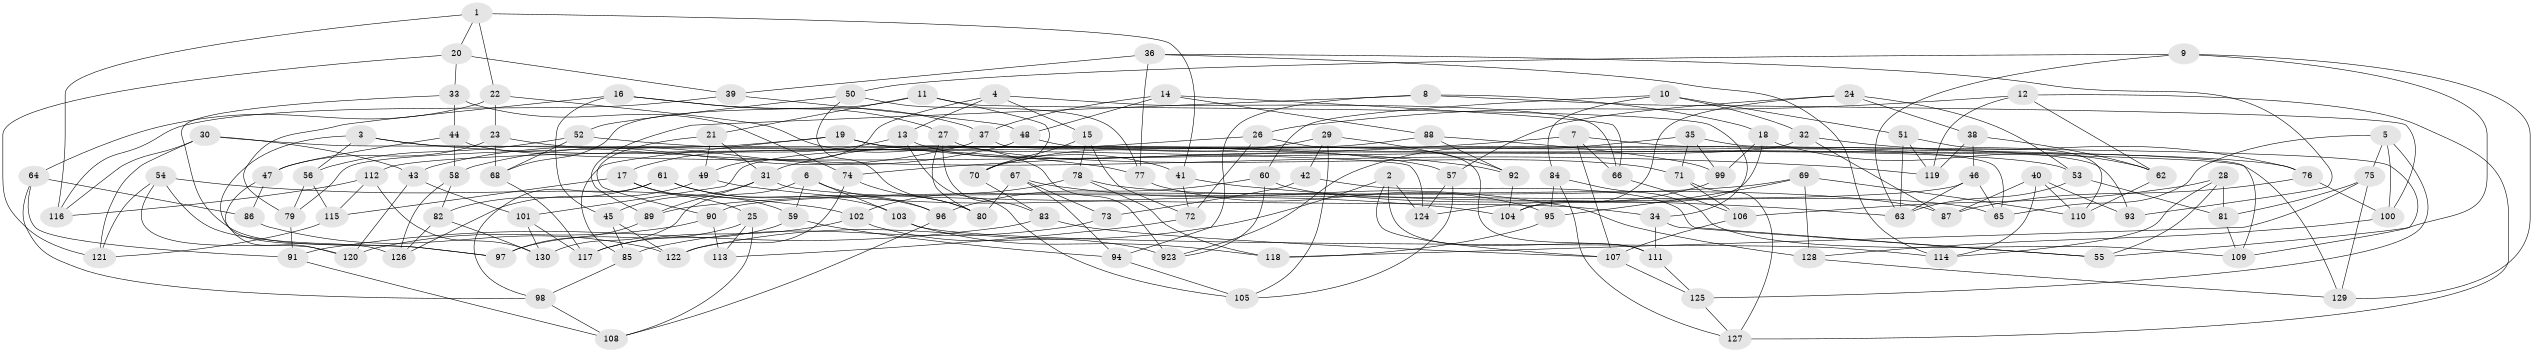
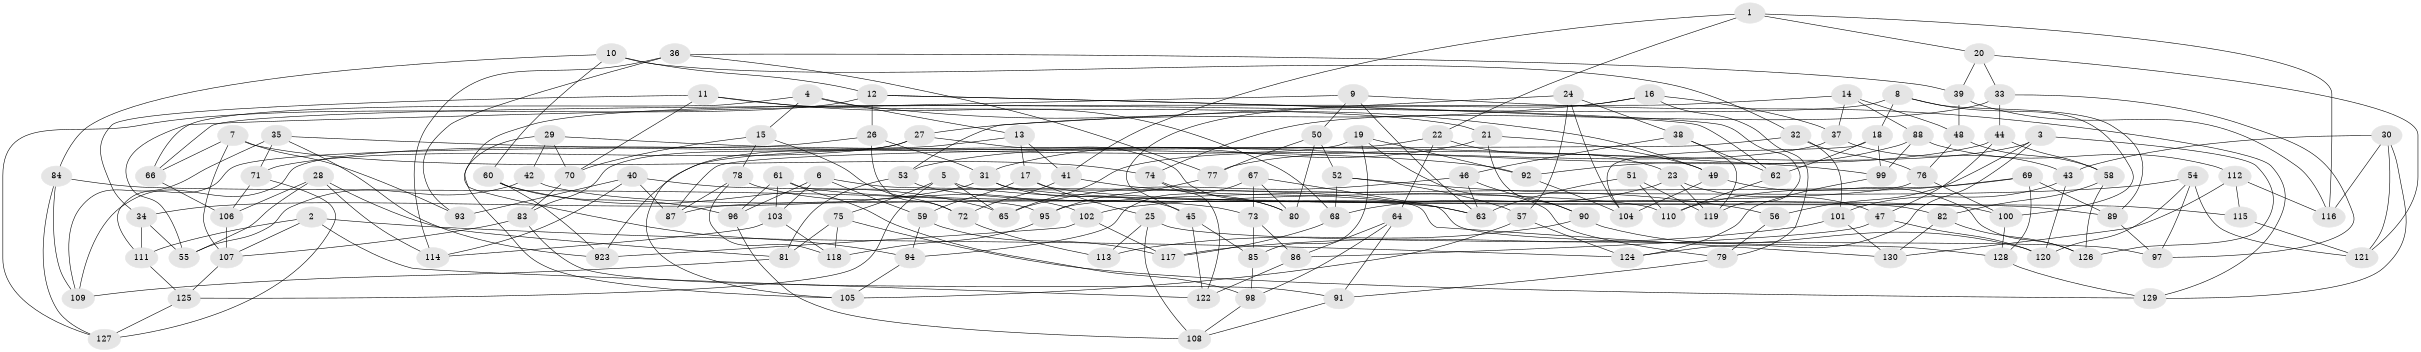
(1784, 115) -> (742, 74)
(321, 198) -> none
none -> (1269, 232)
